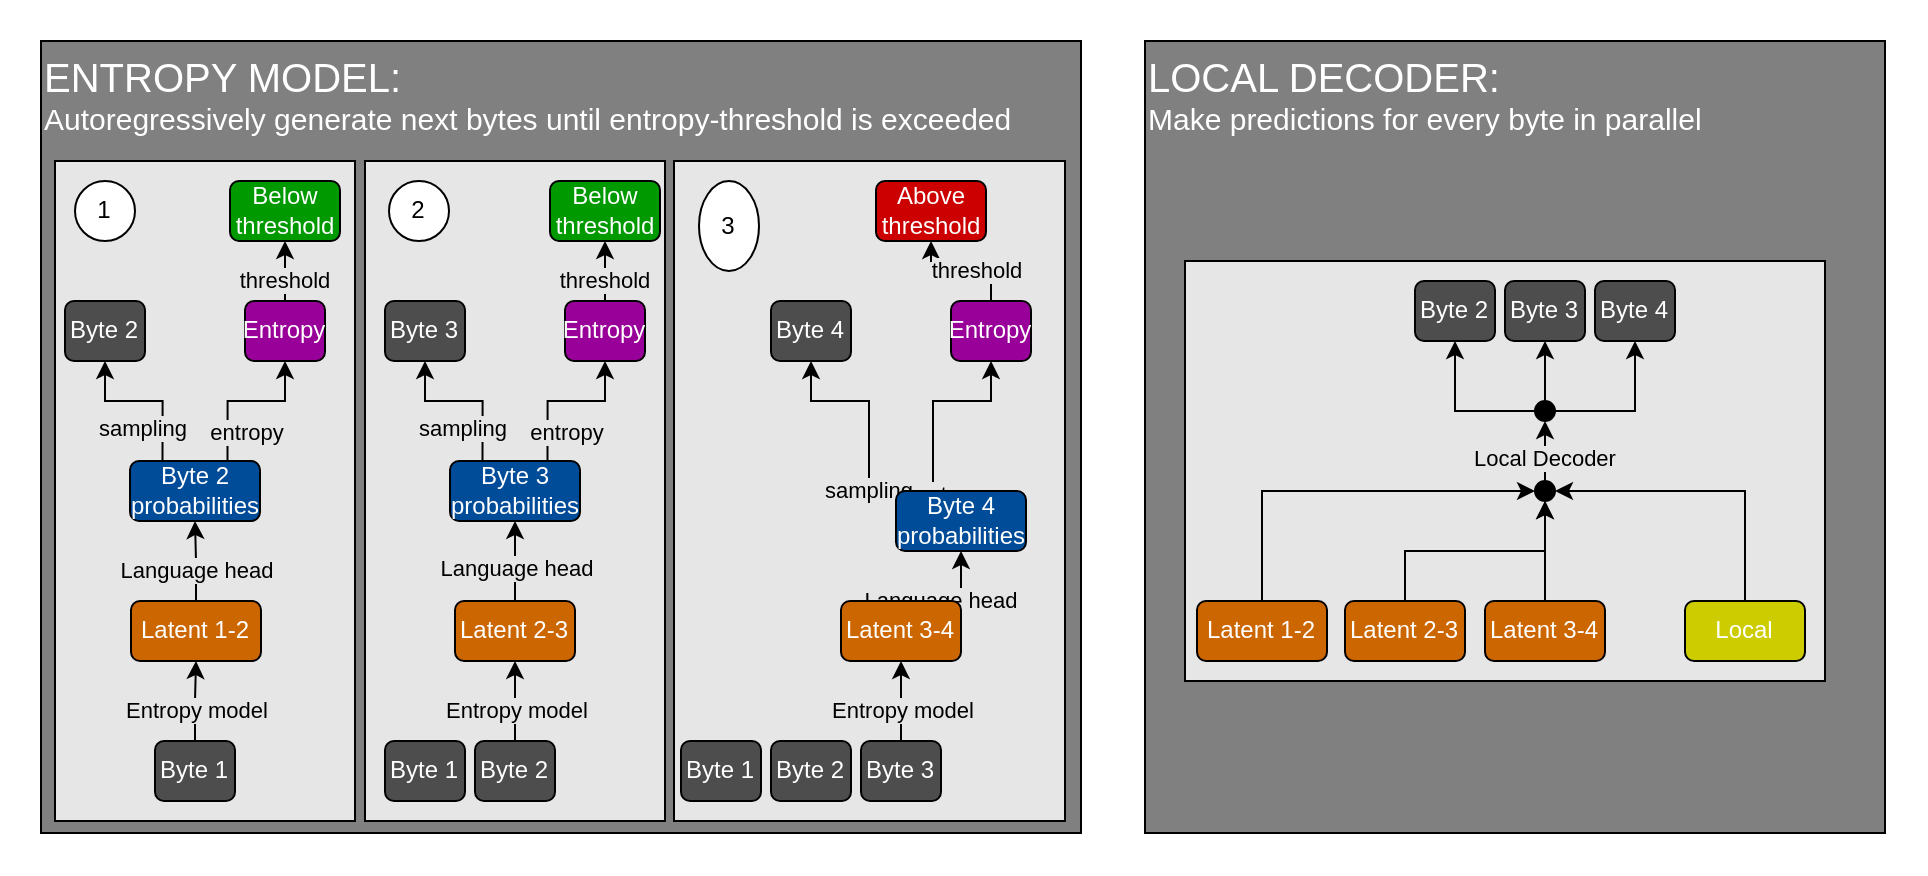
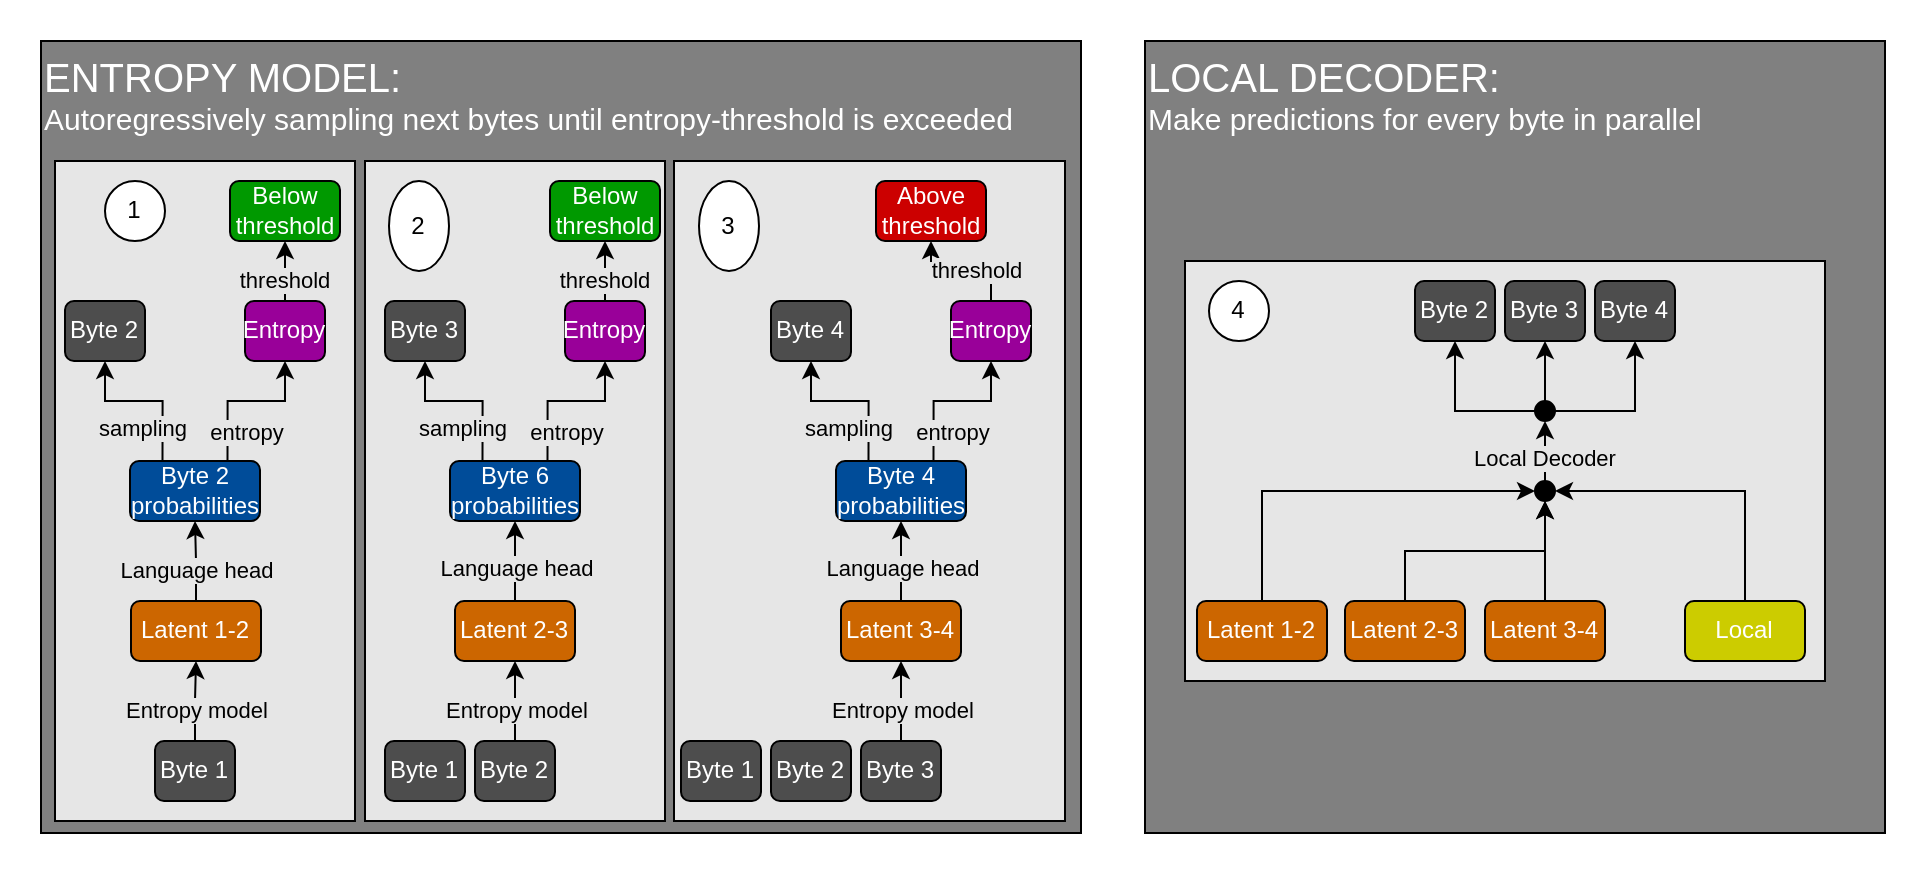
(488, 84) -> (482, 84)
(105, 211) -> (135, 211)
(419, 211) -> (419, 226)
none -> (1239, 311)
(516, 491) -> (516, 491)
(961, 521) -> (901, 491)
